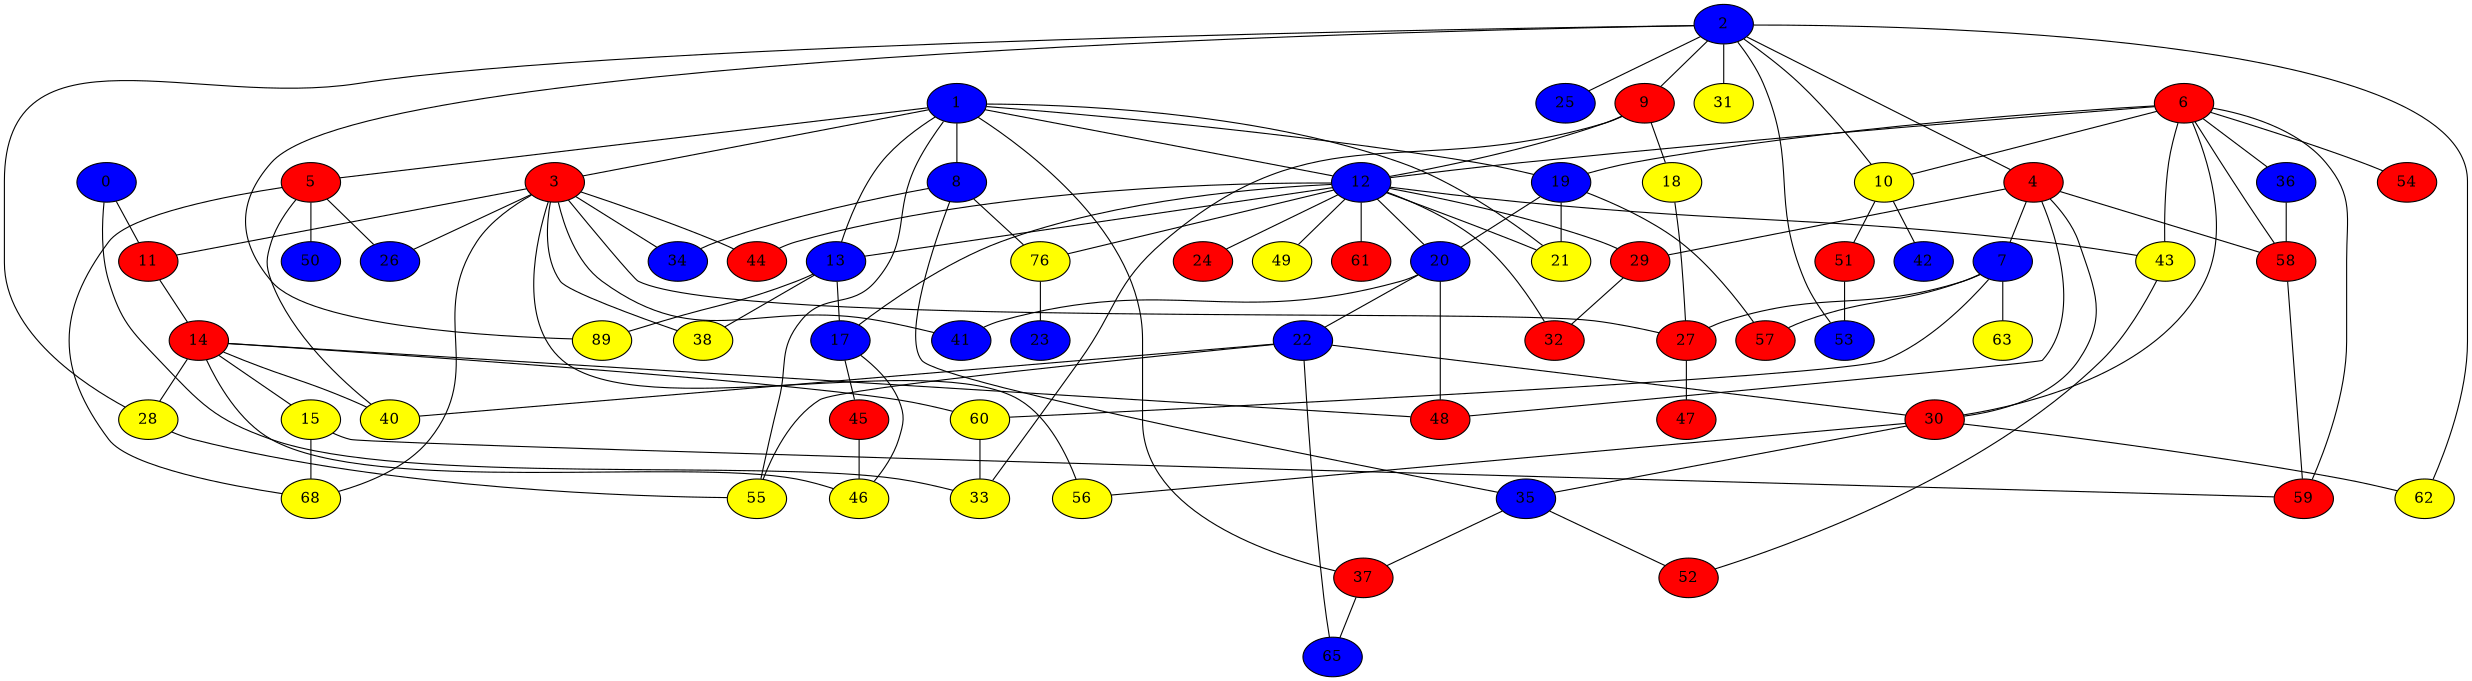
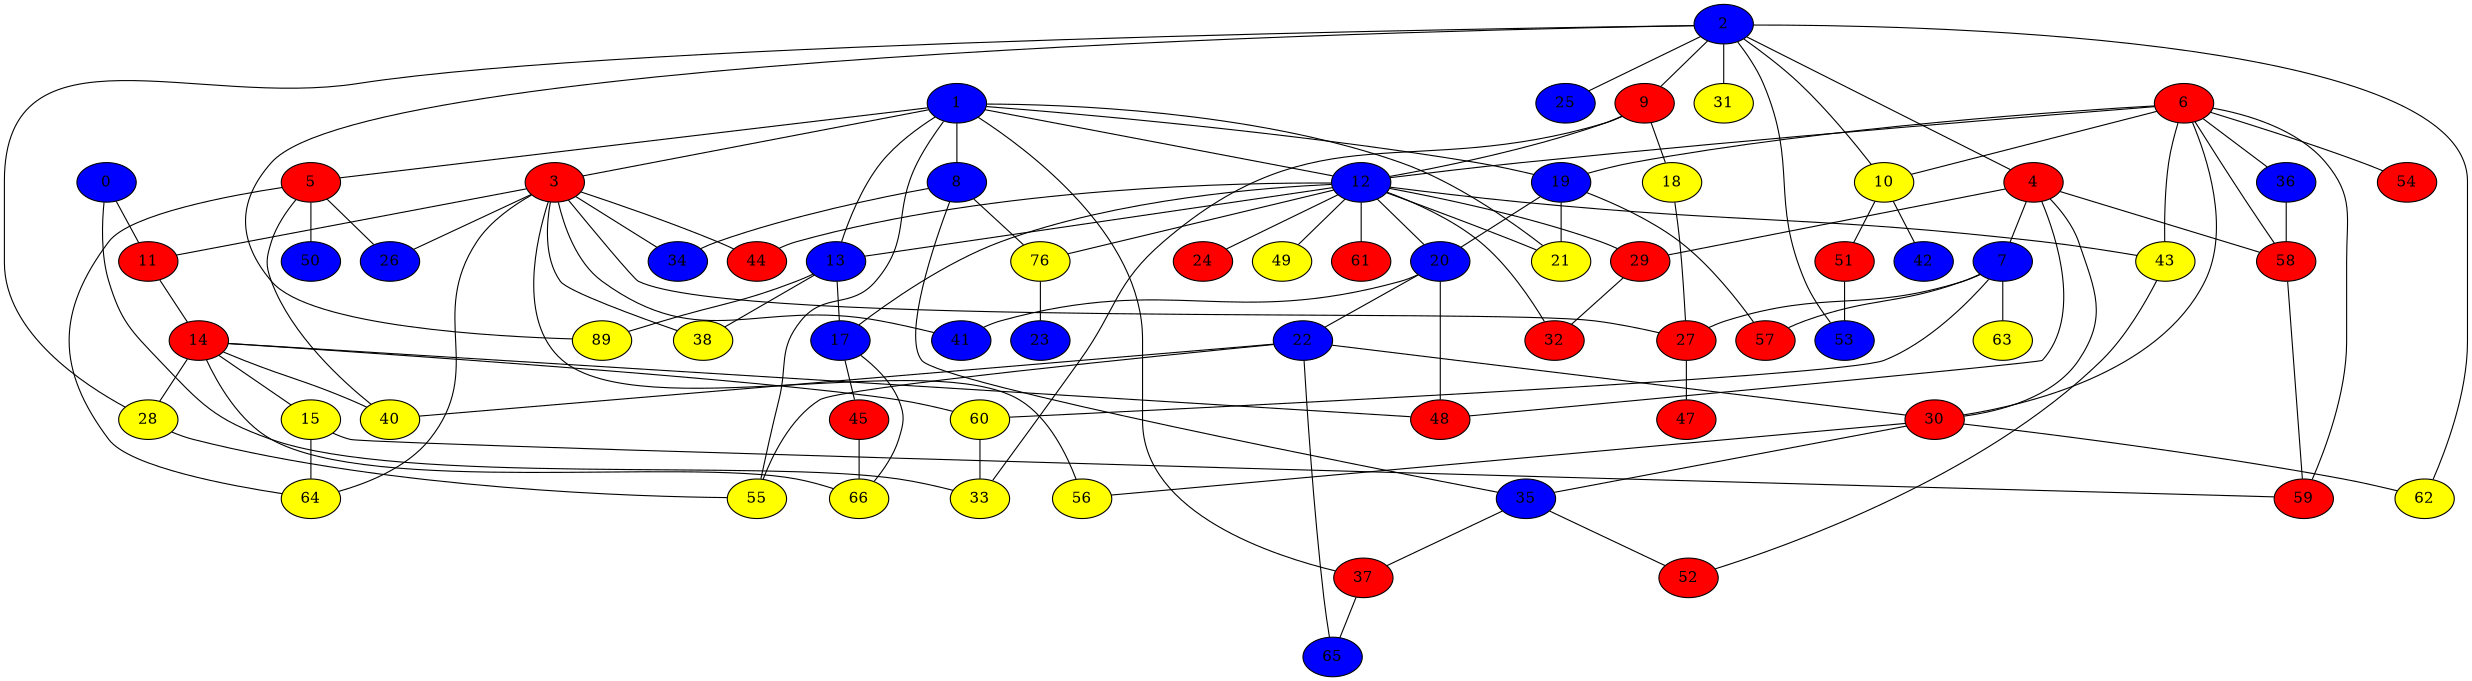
(311, 499) -> (311, 499)
(859, 499) -> (859, 499)
